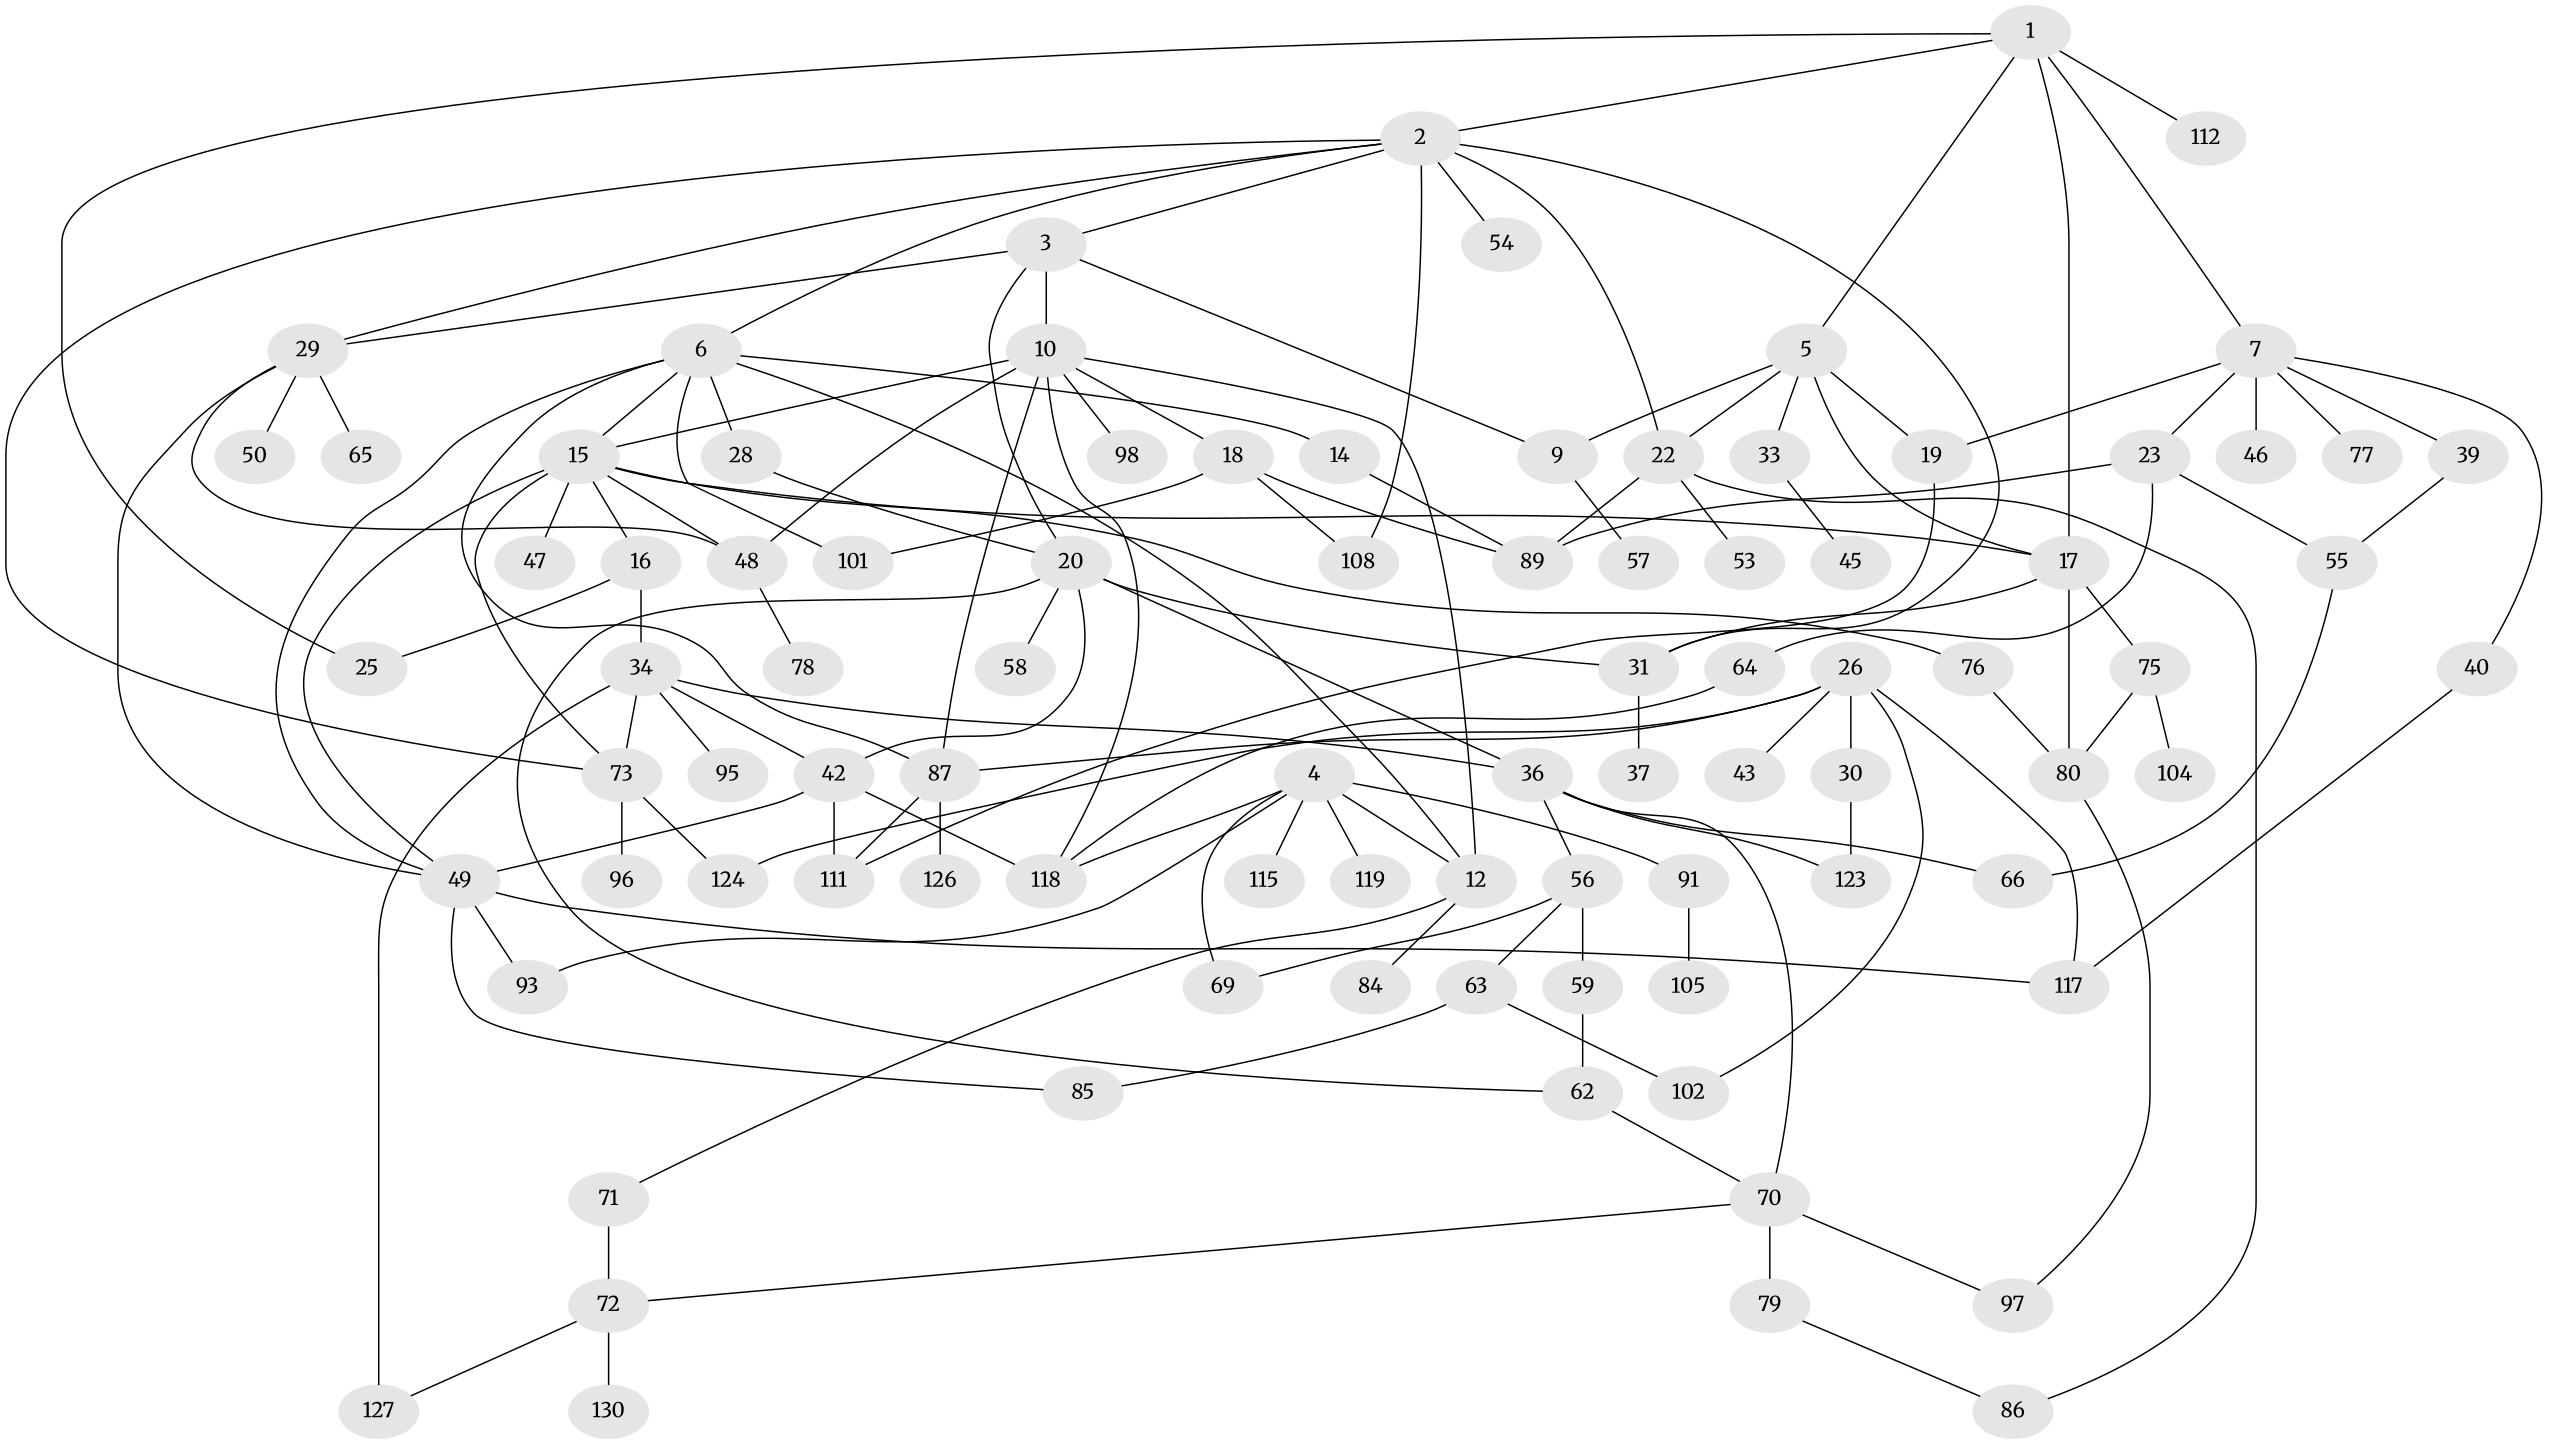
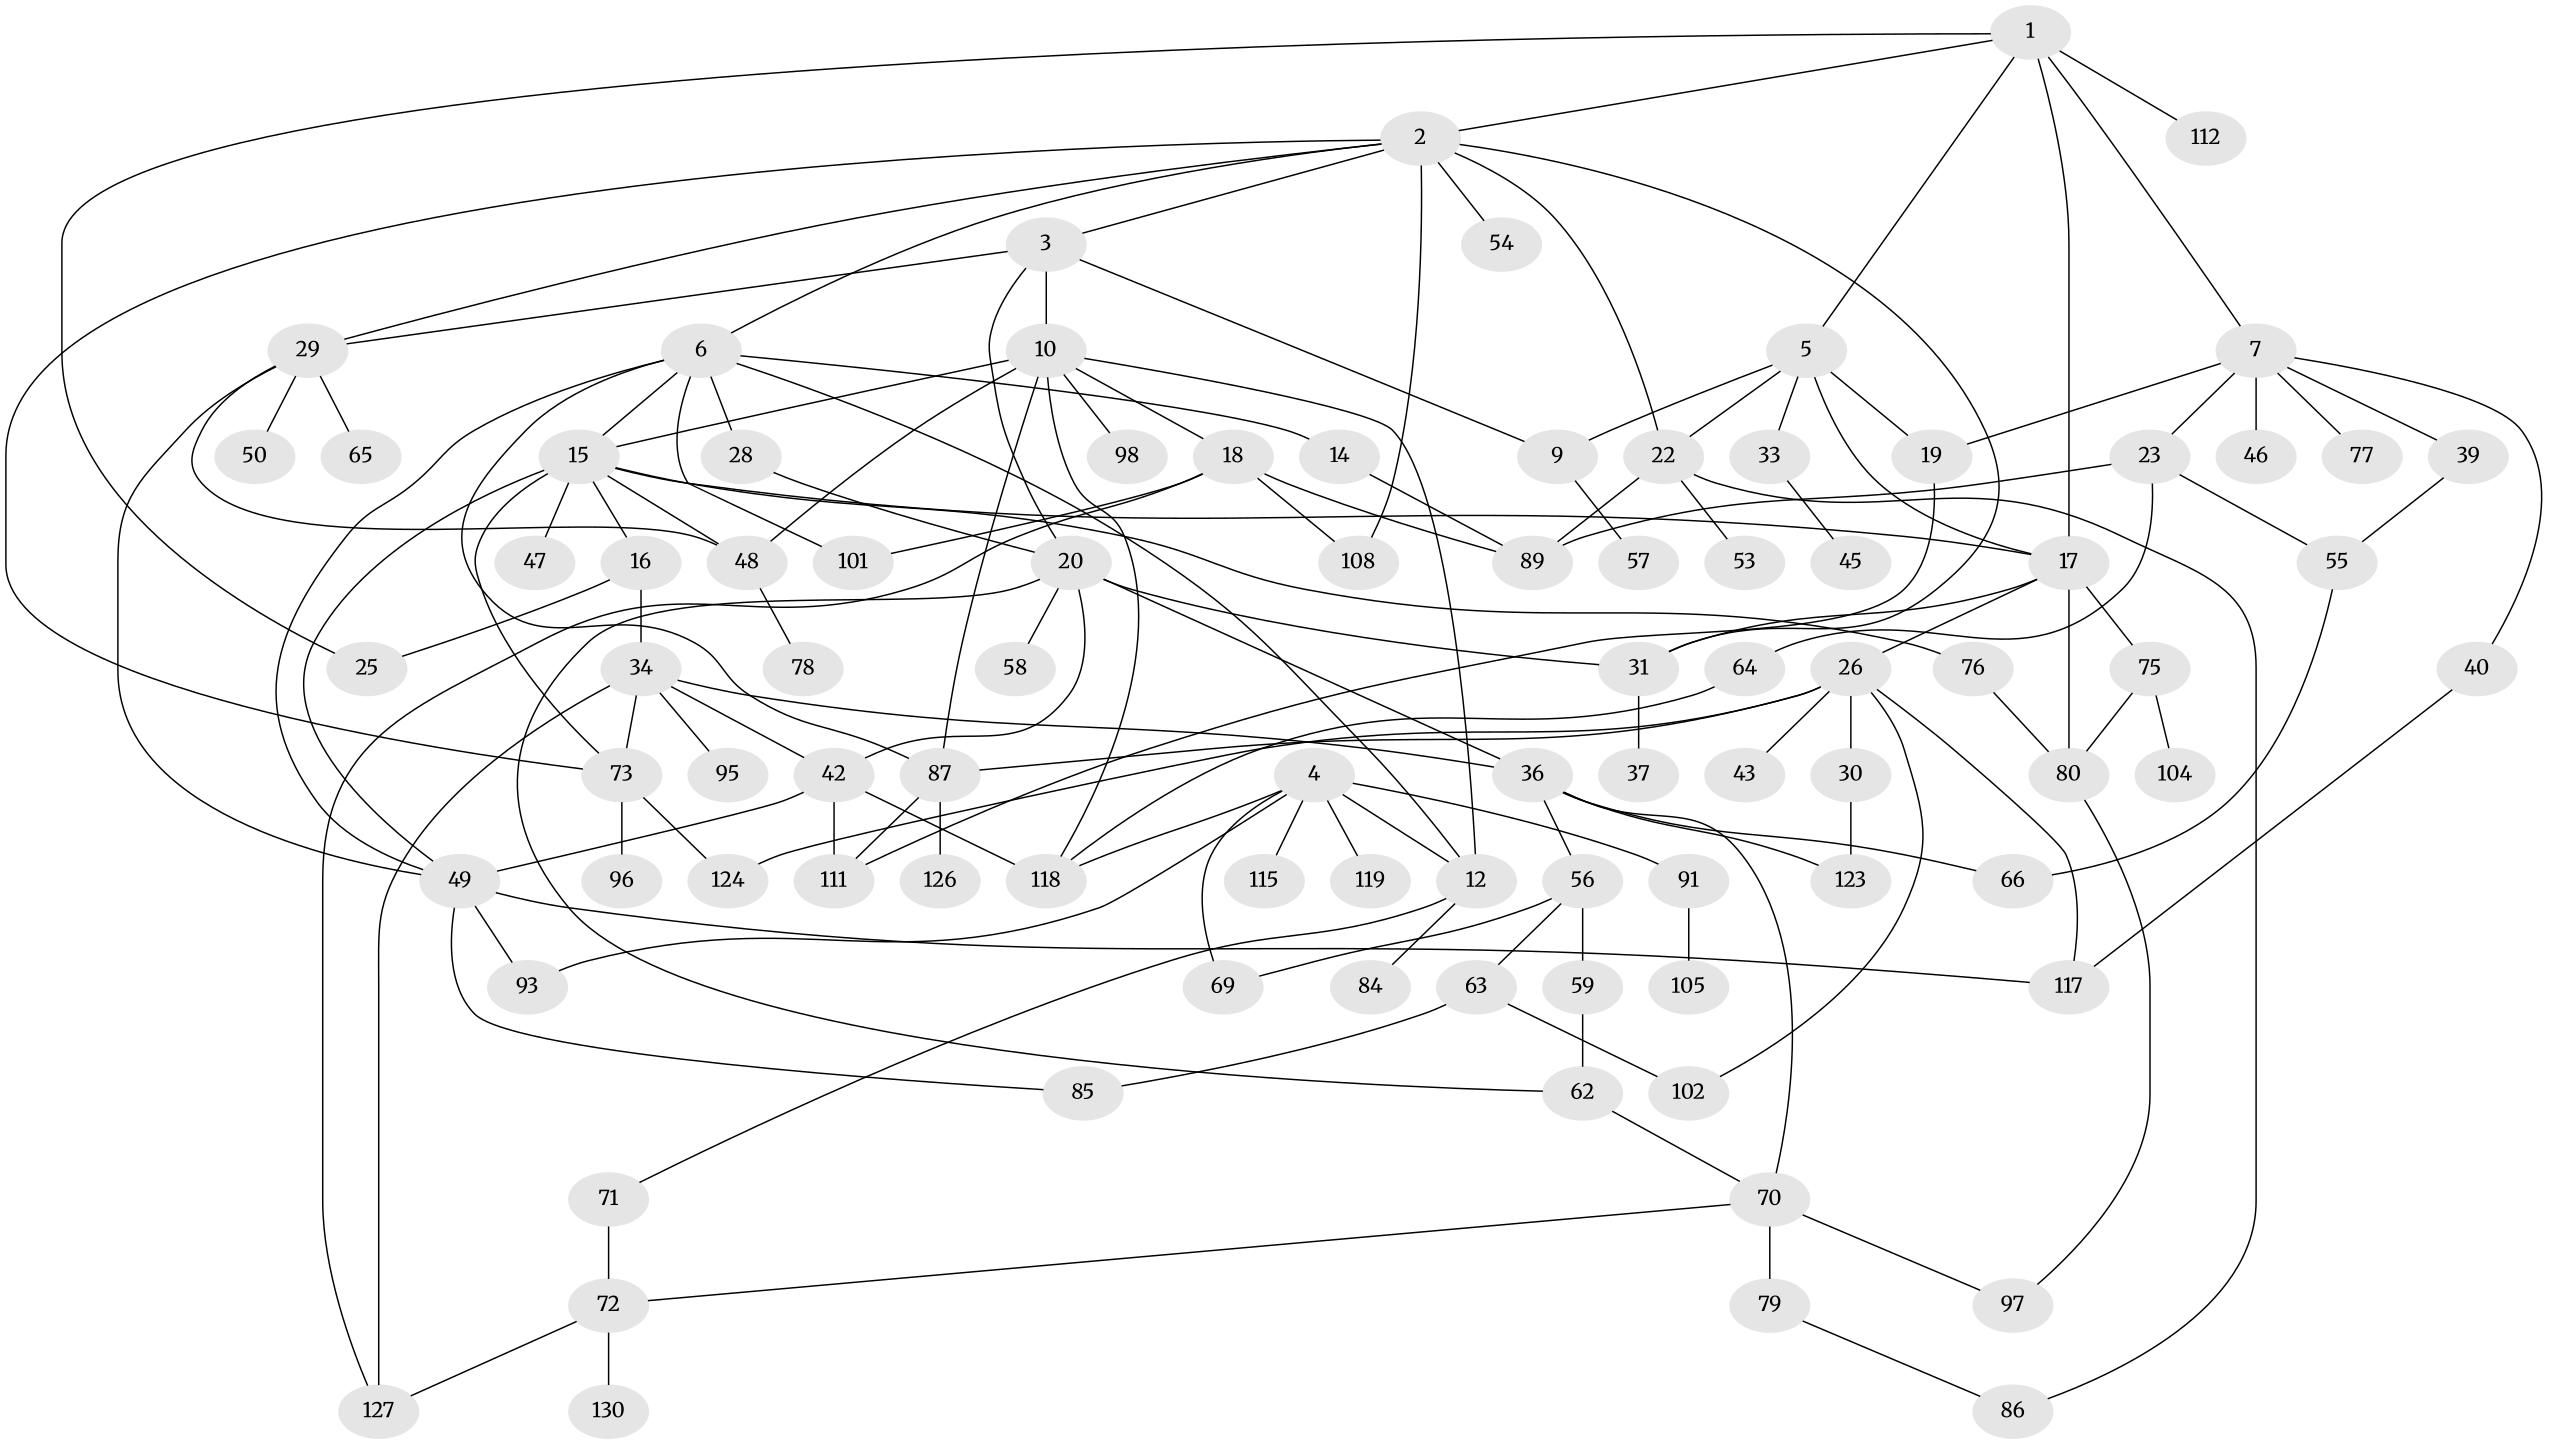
none -> (1960, 616)
none -> (467, 680)
